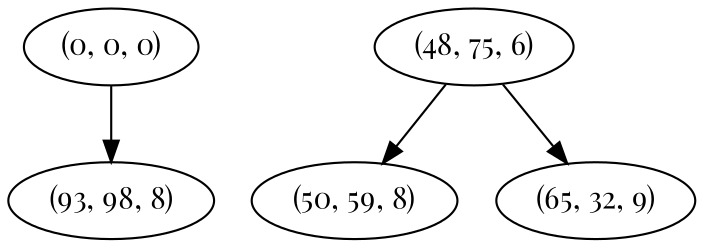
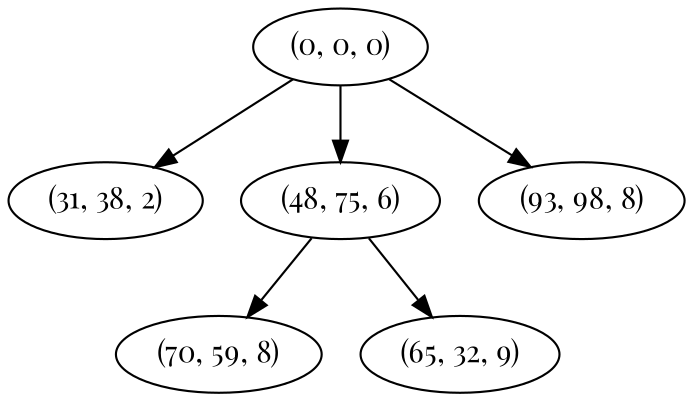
none -> (340, 113)
none -> (106, 201)
(355, 201) -> (219, 354)
